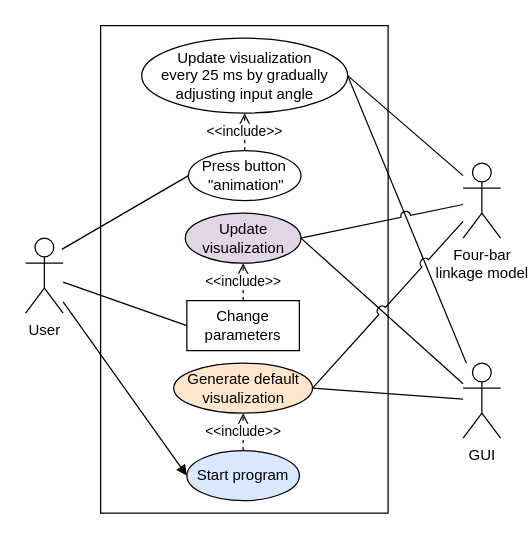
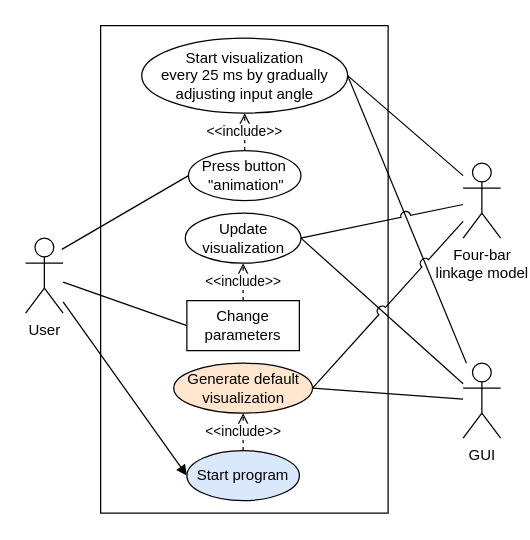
(245, 76) -> (245, 76)
(243, 238) -> (243, 238)
